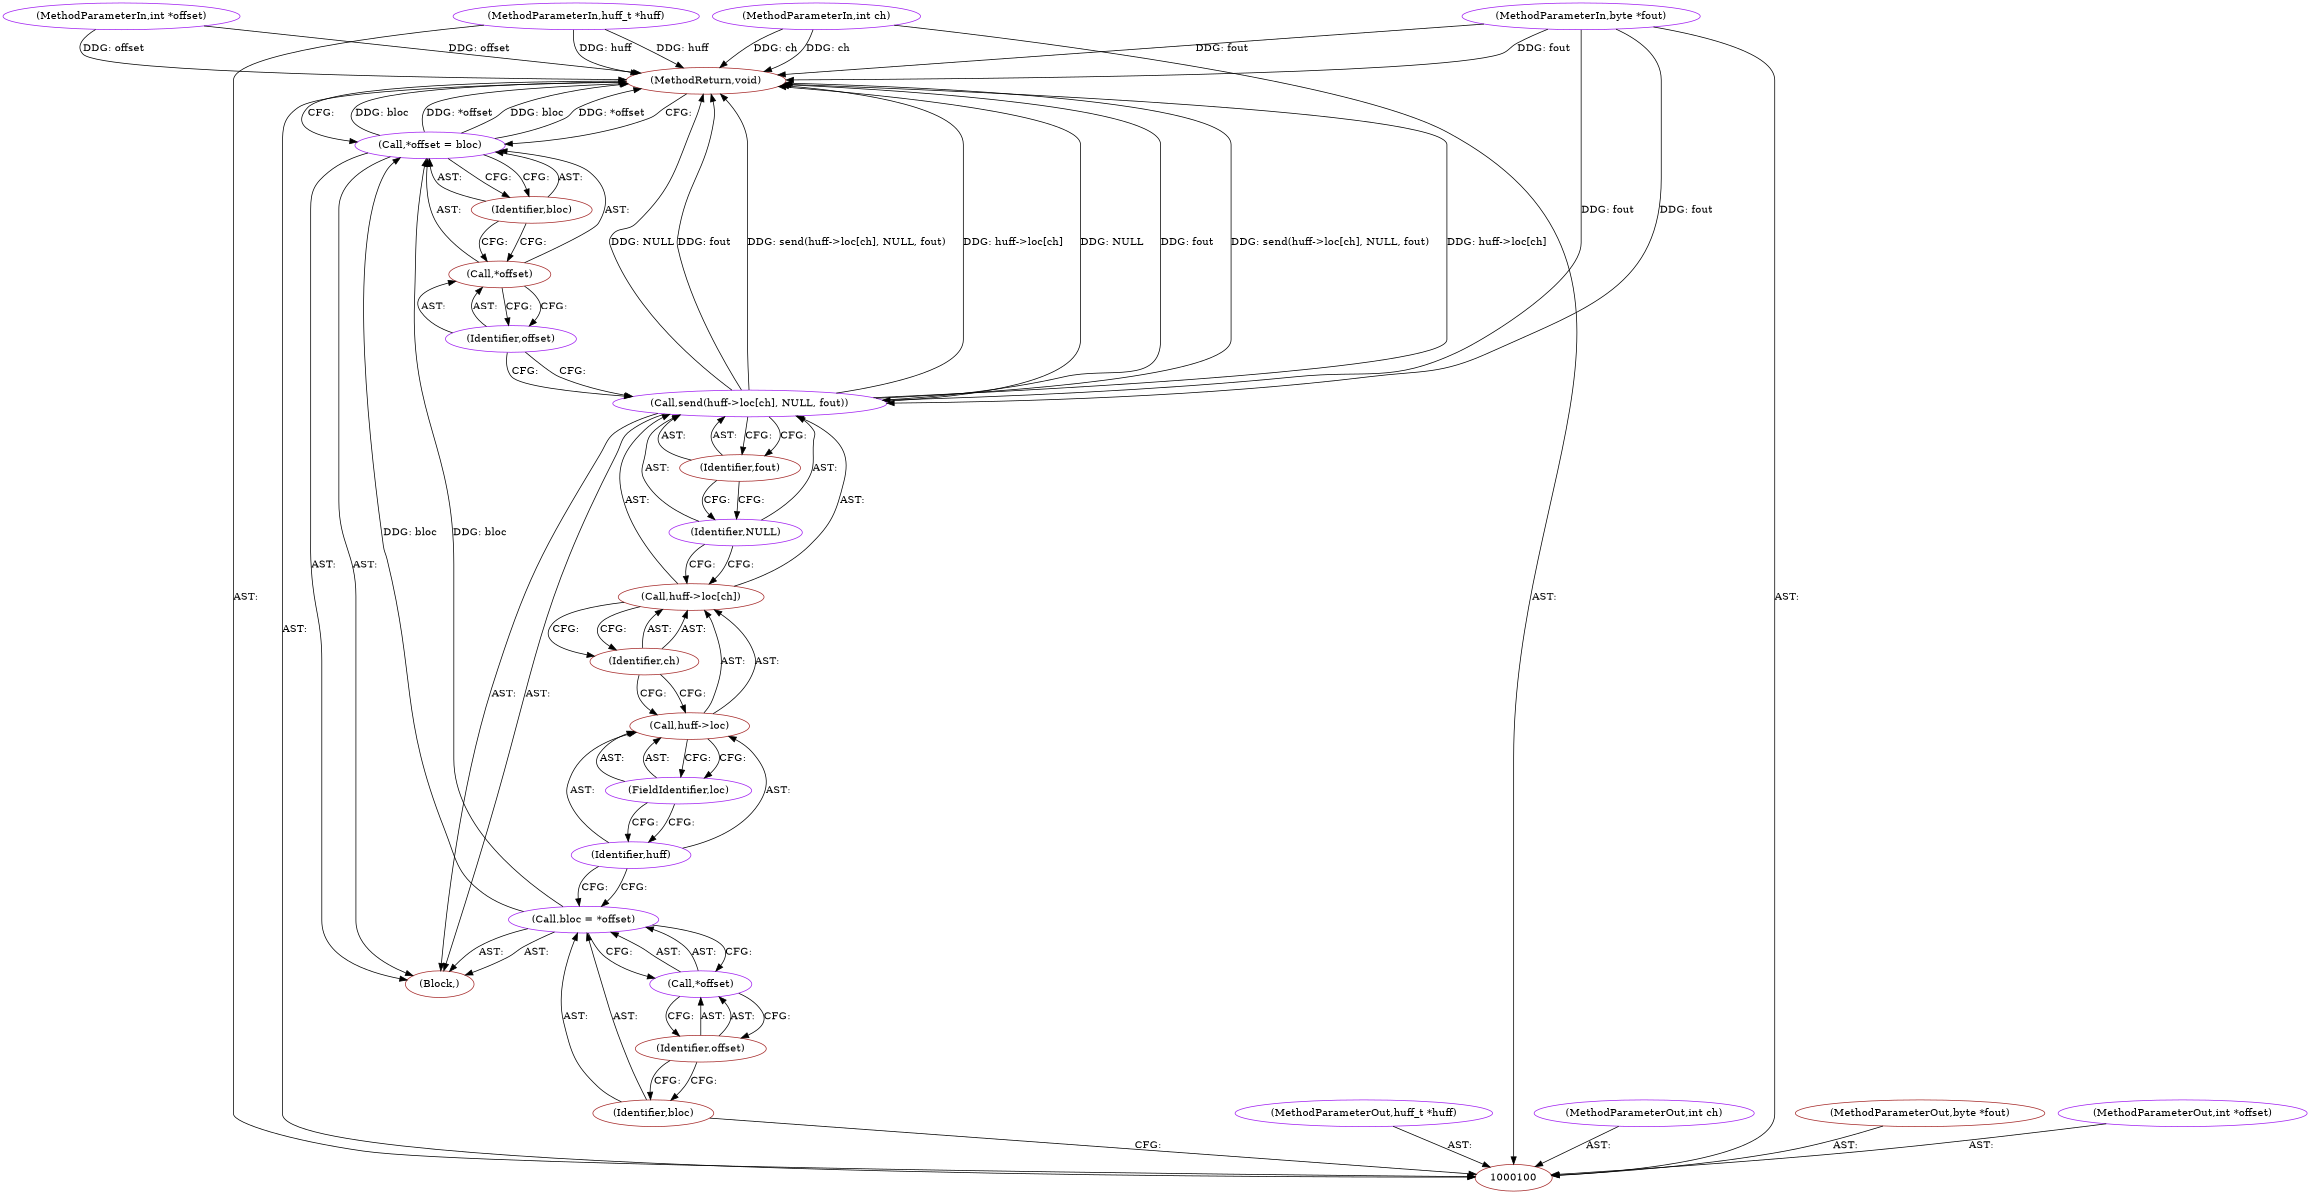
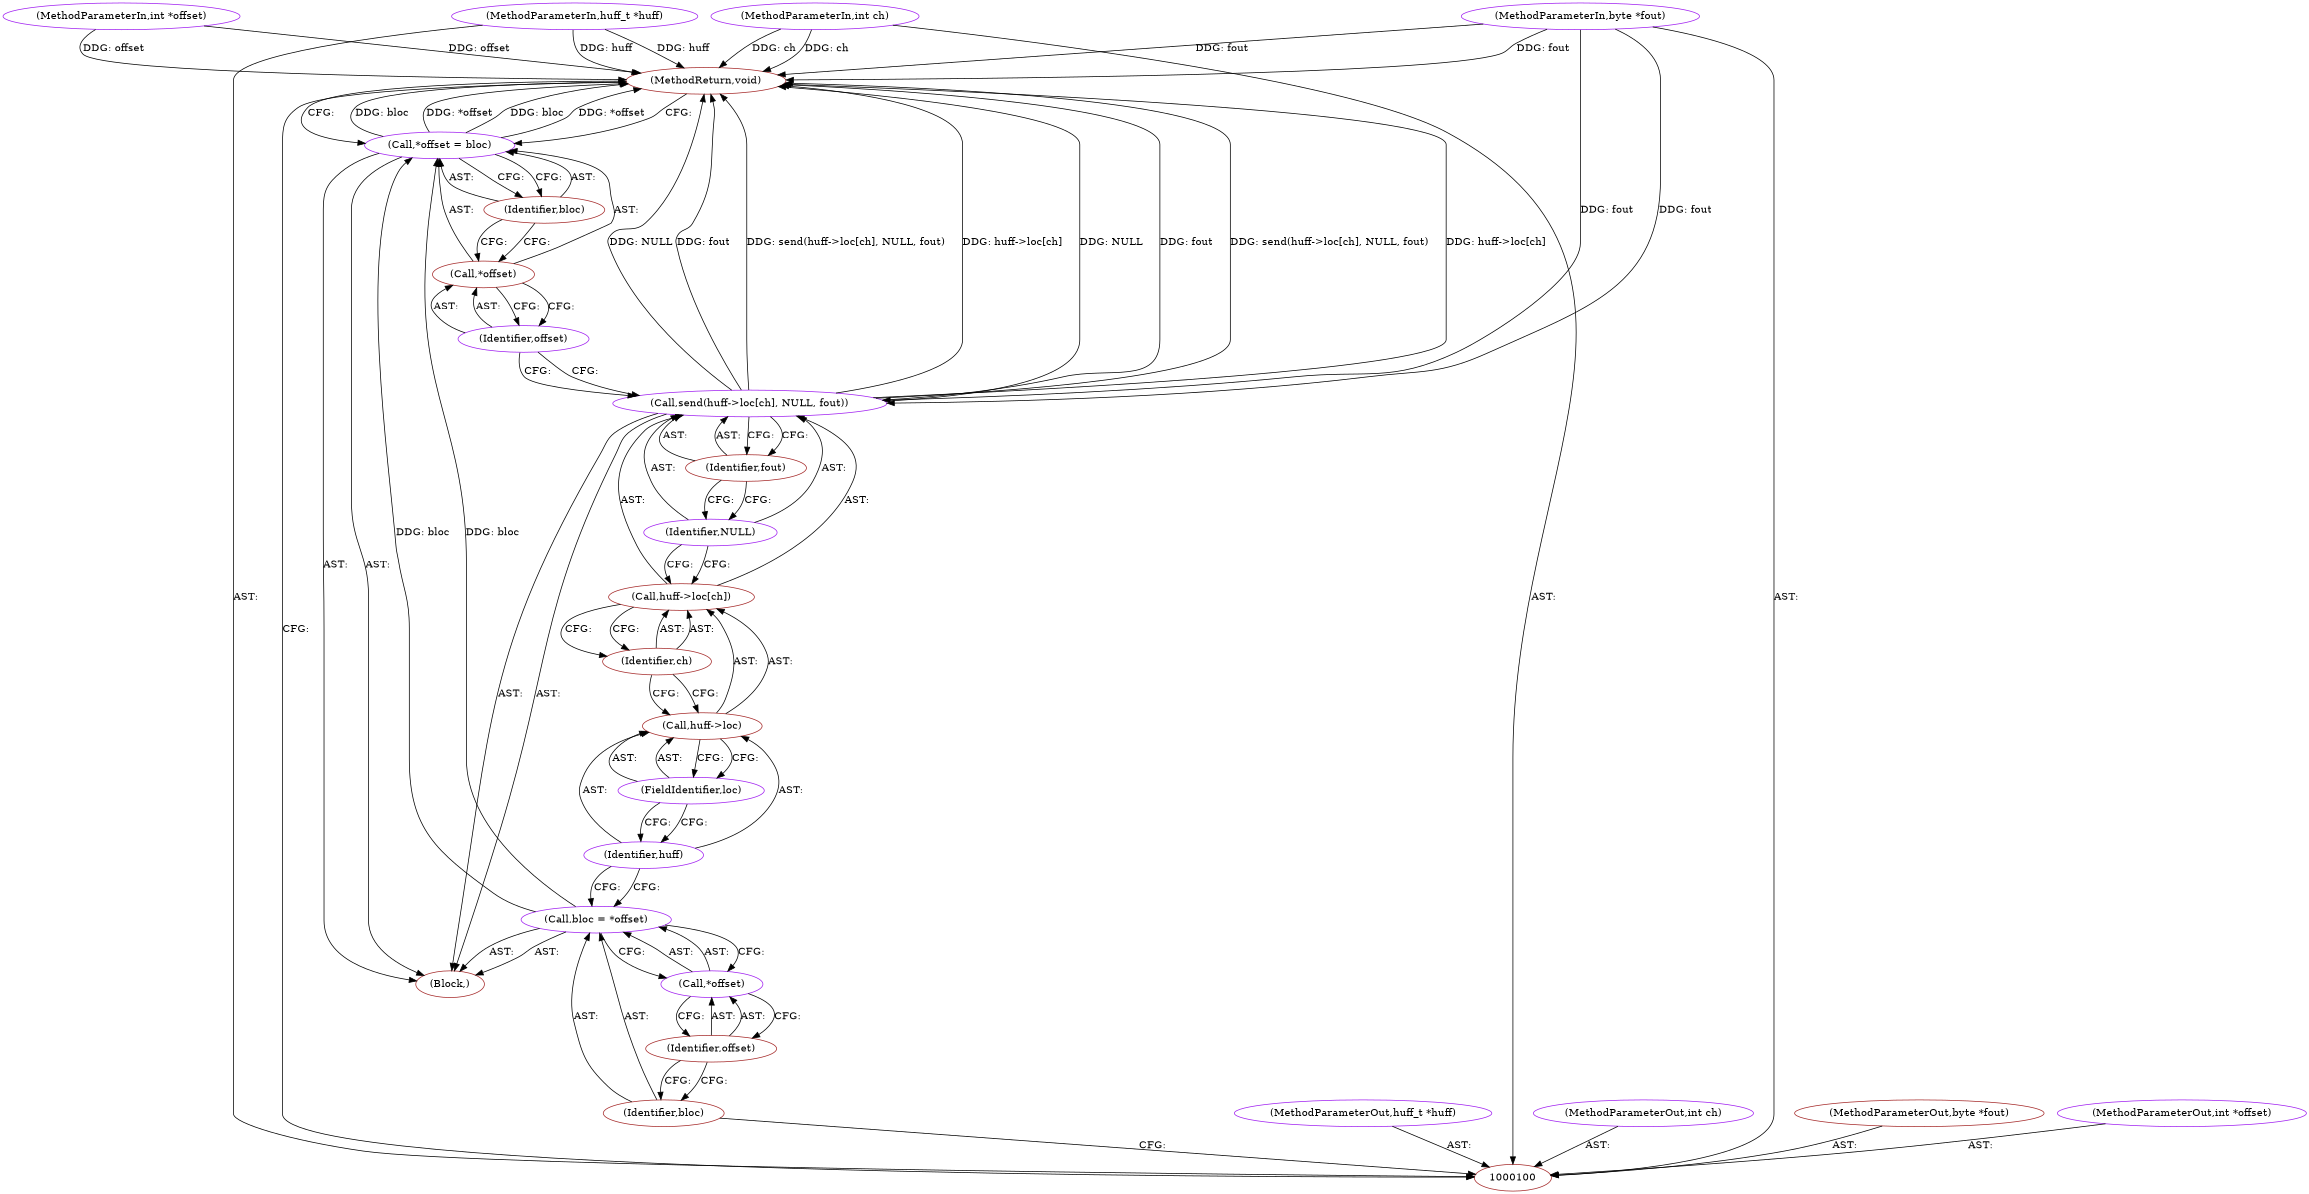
(297, 629) -> (298, 629)
